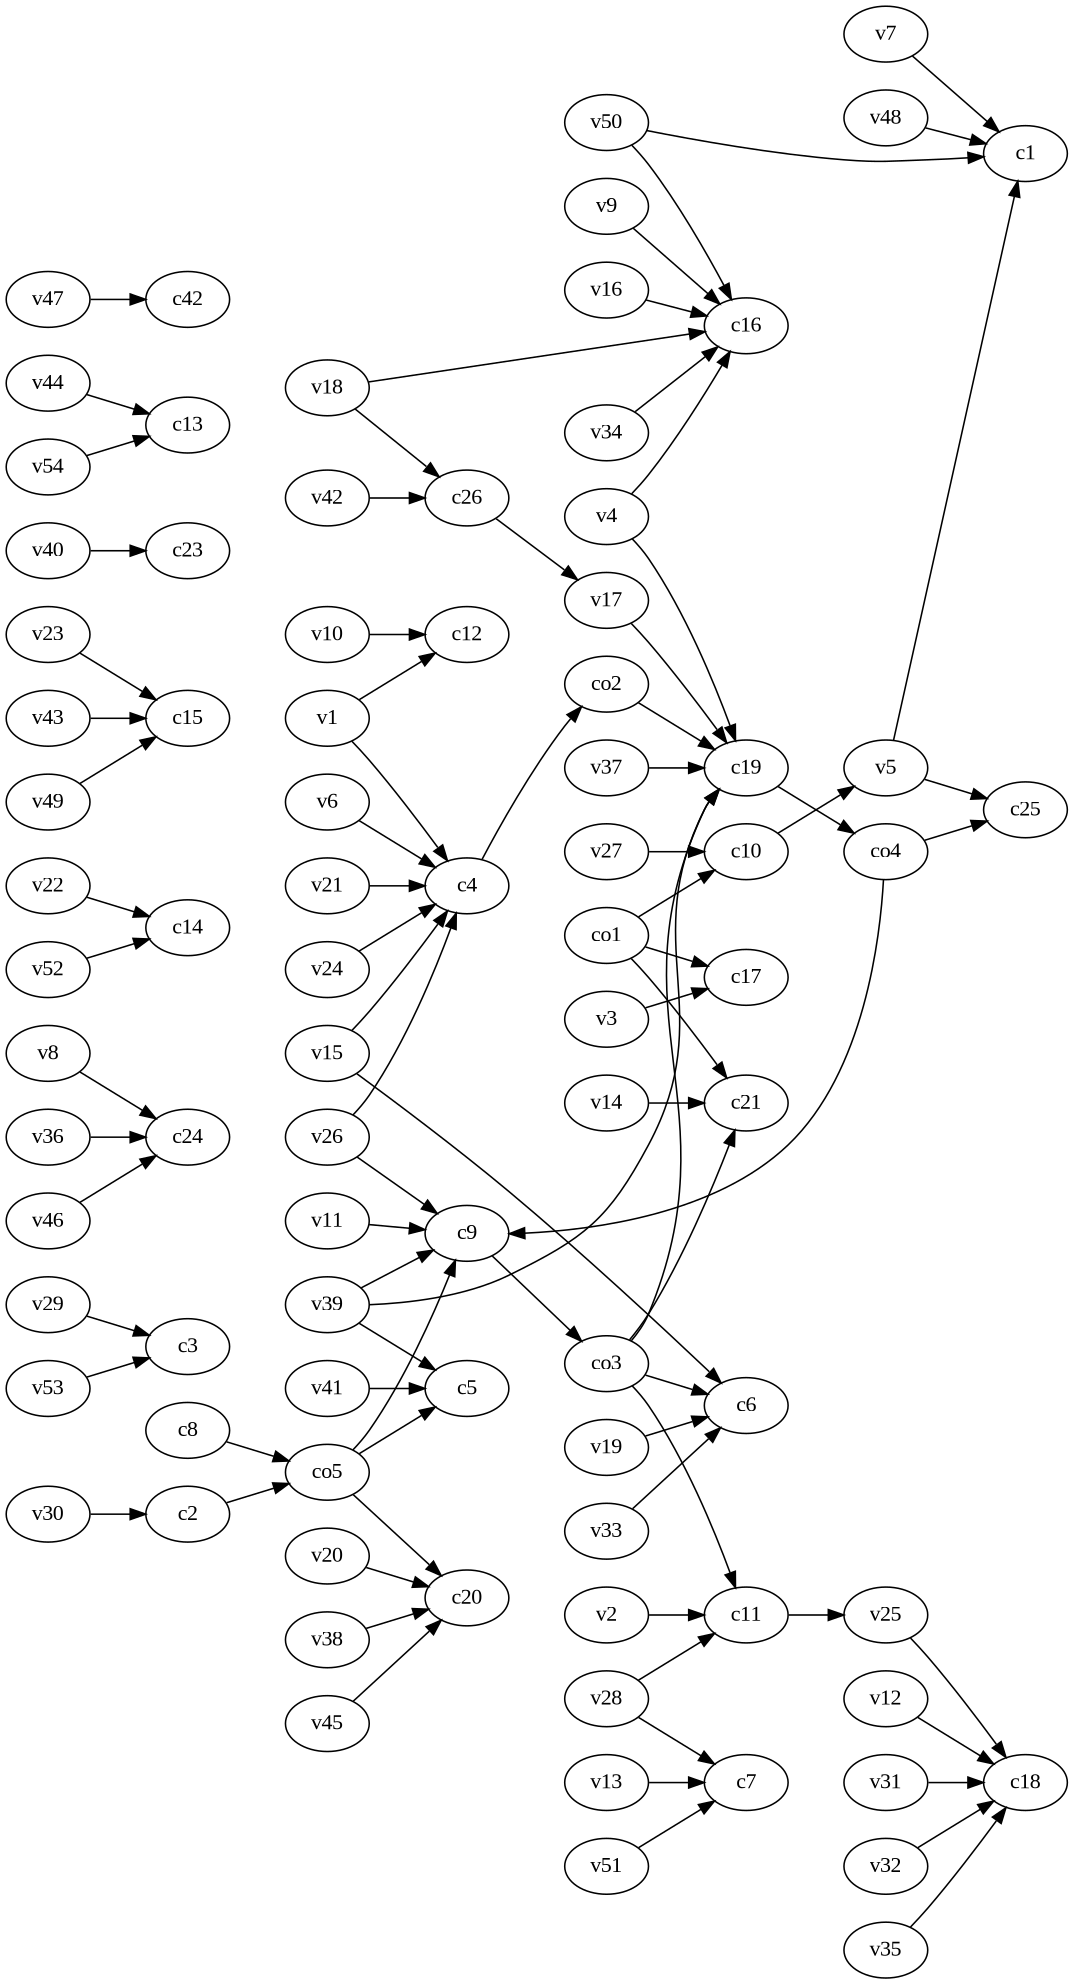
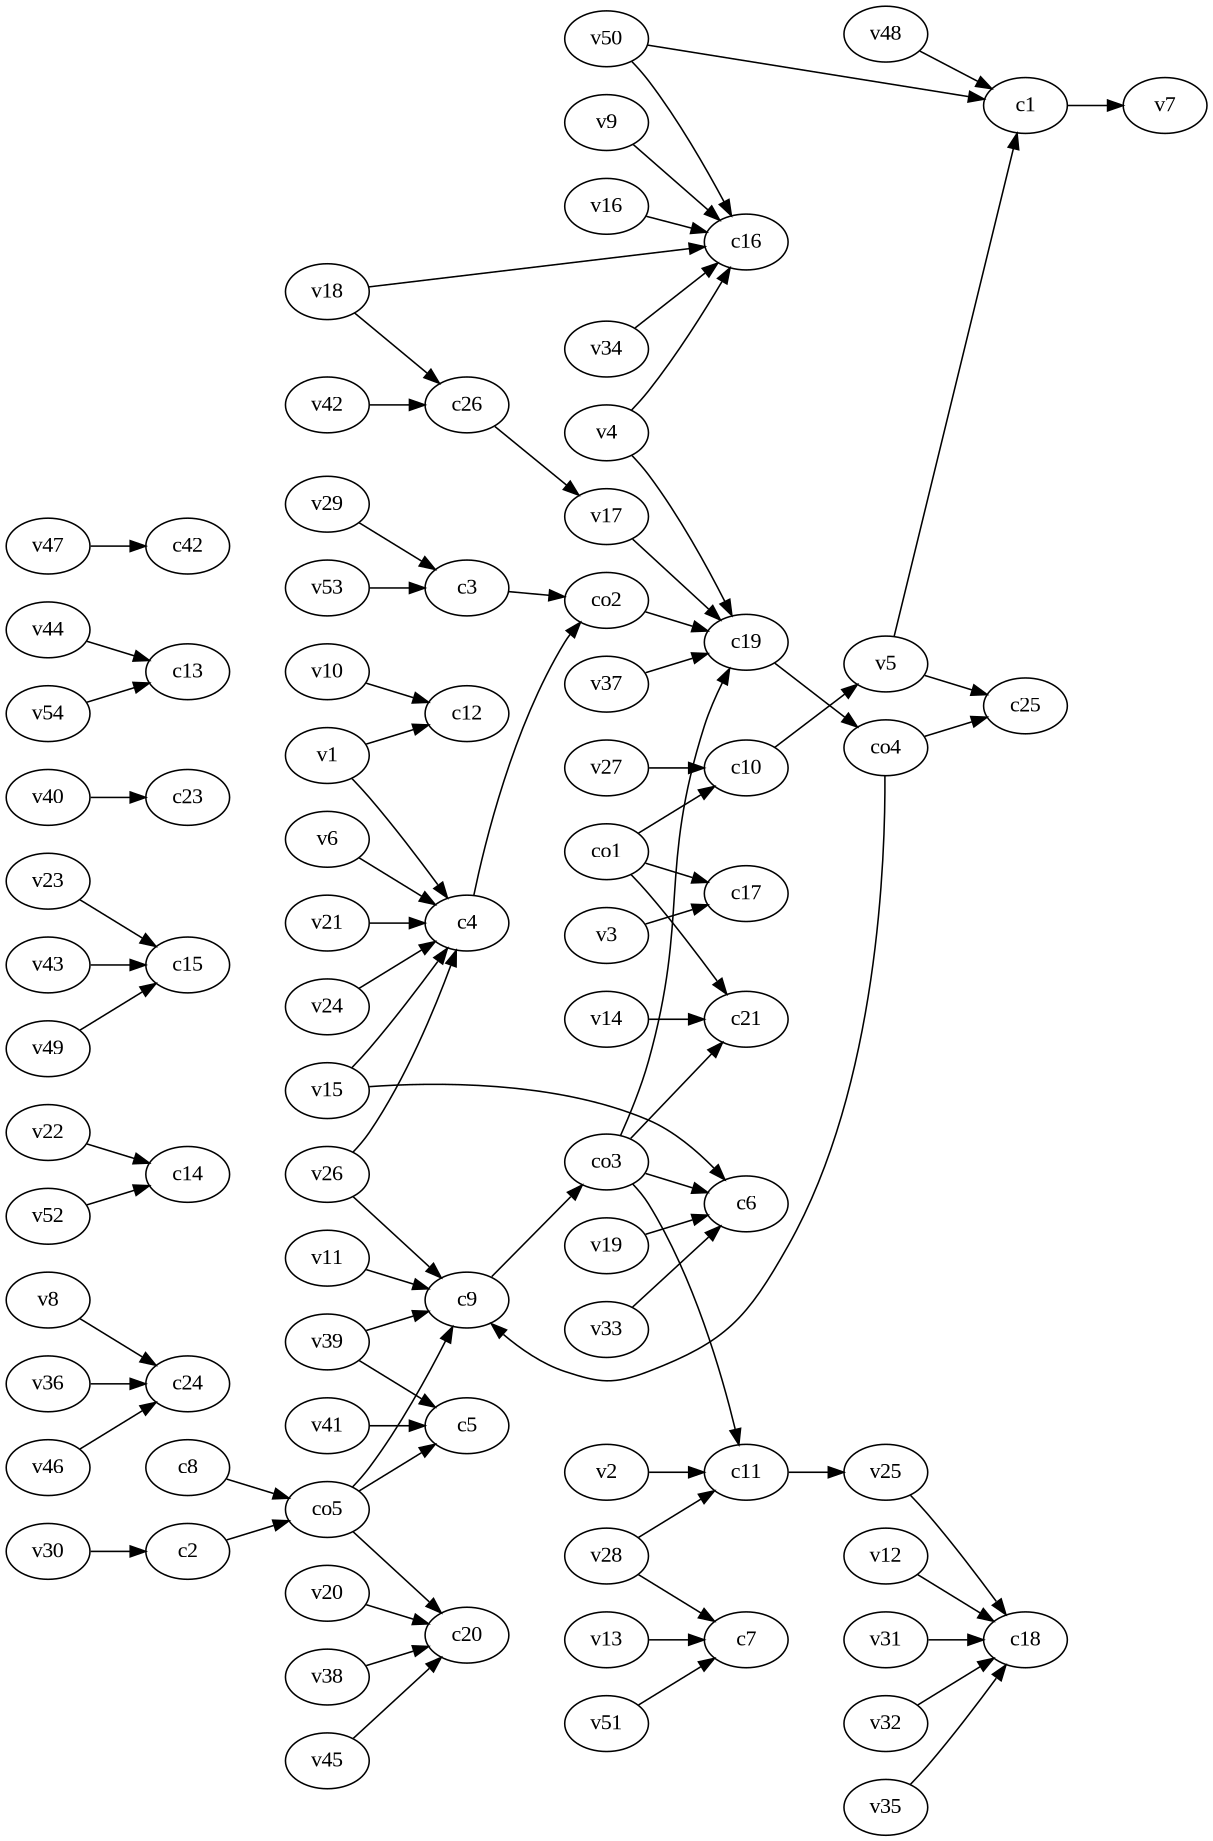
(950, 89) -> (1088, 105)
none -> (529, 593)
(651, 1138) -> none
